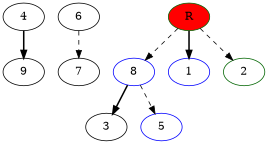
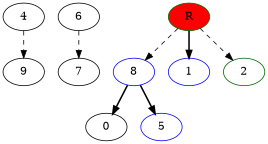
(24, 41) -> (24, 41)
(146, 96) -> (146, 96)
(106, 127) -> (106, 127)
